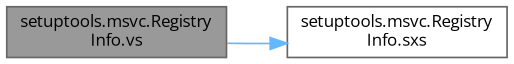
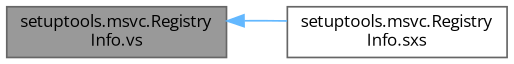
(248, 44) -> (266, 21)
